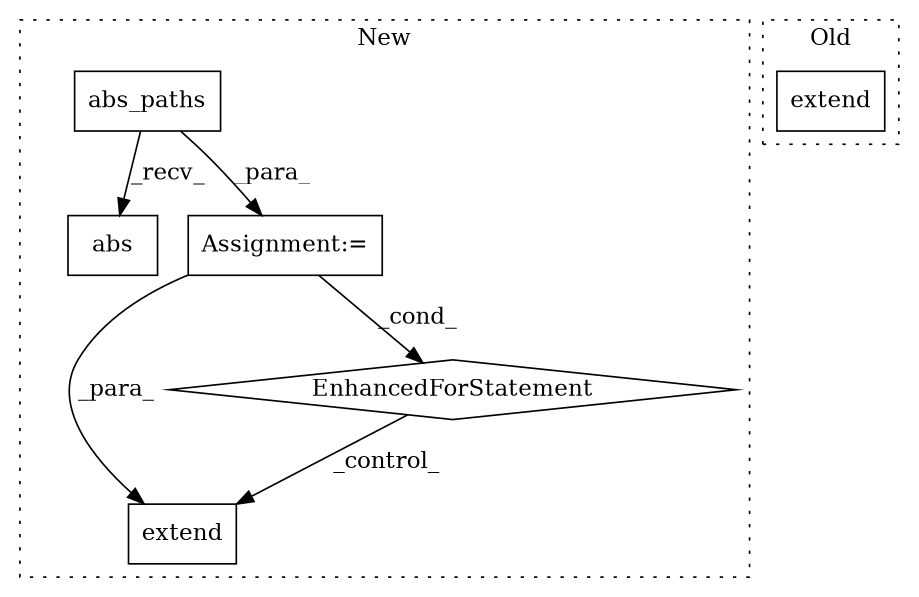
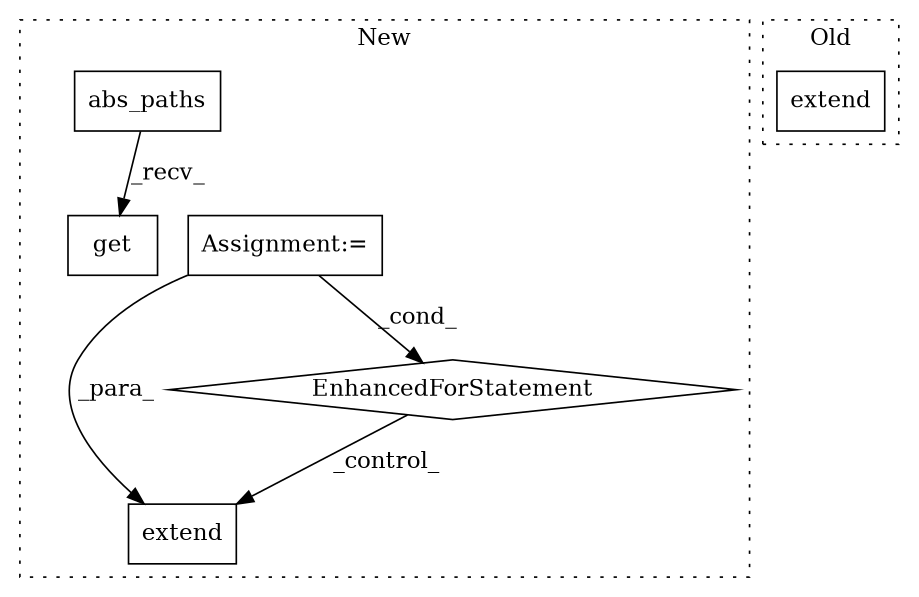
(217, 165) -> none
(113, 245) -> (113, 245)
